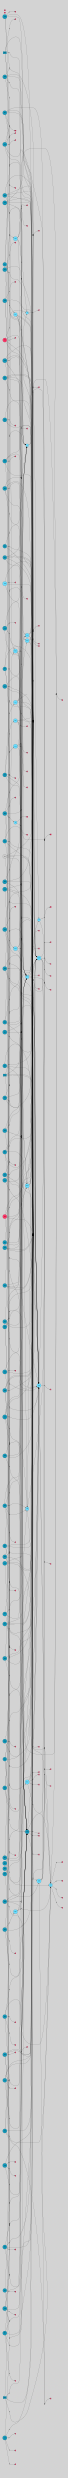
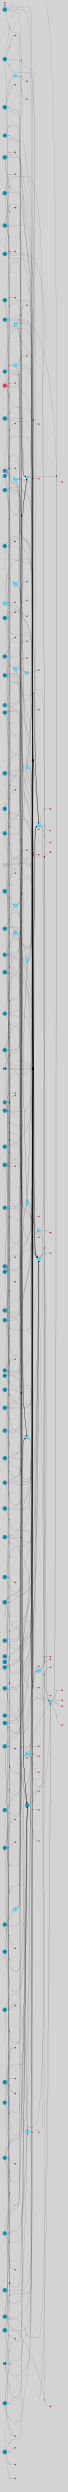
(5, 53) -> (5, 300)
(5, 1217) -> (5, 929)
none -> (5, 1390)
